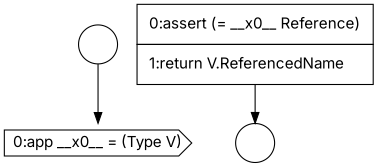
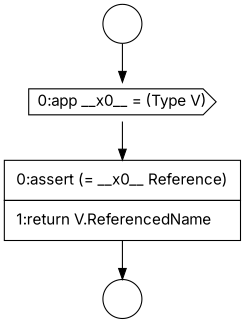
none -> (122, 135)
